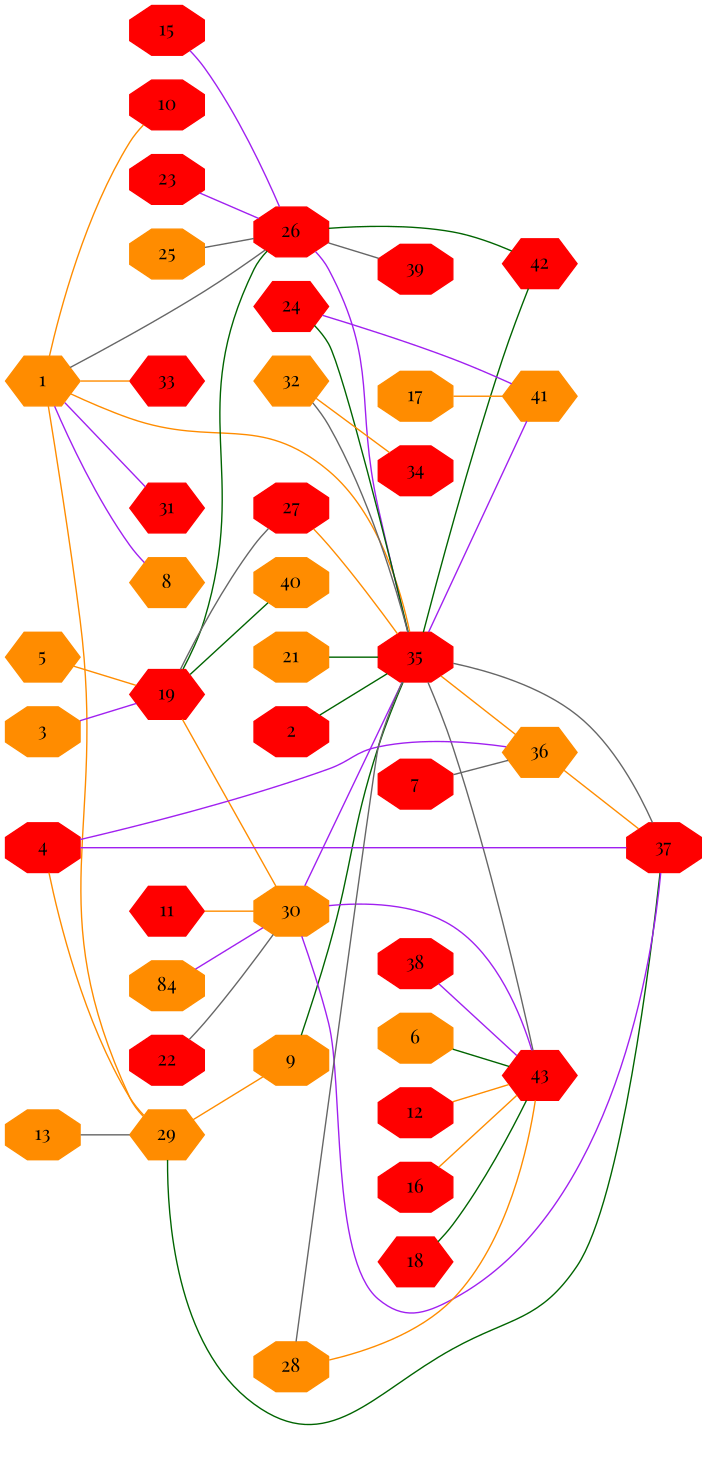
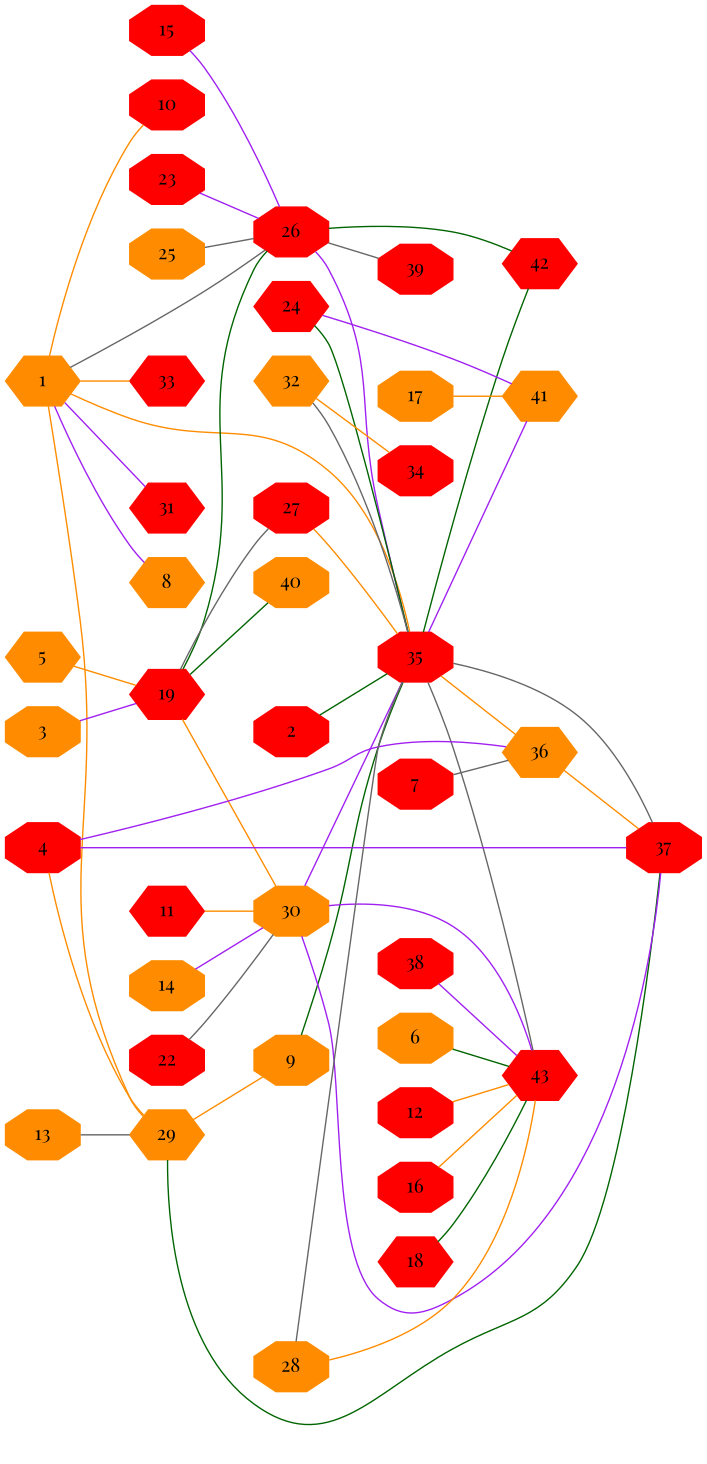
(291, 657) -> none
(167, 986) -> (167, 986)
